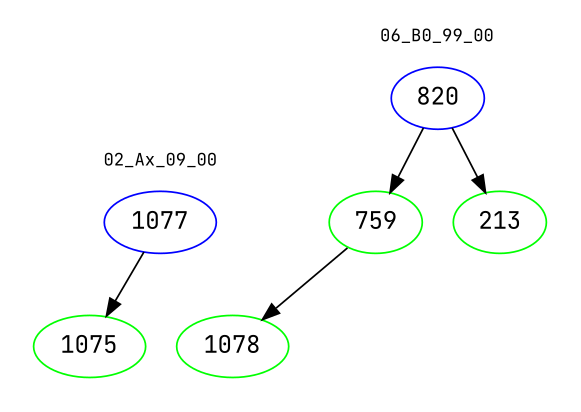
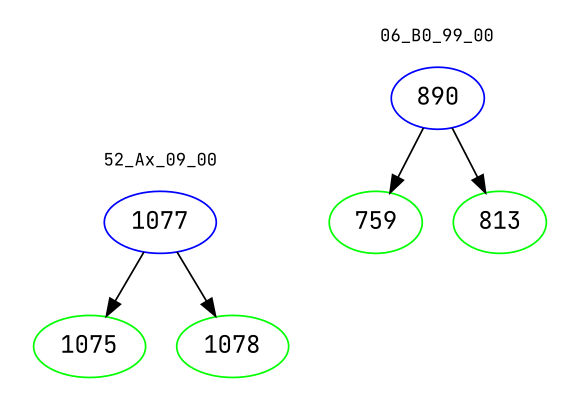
(438, 98) -> (438, 98)
(161, 161) -> (161, 161)
(500, 222) -> (500, 222)
(312, 278) -> (192, 277)
